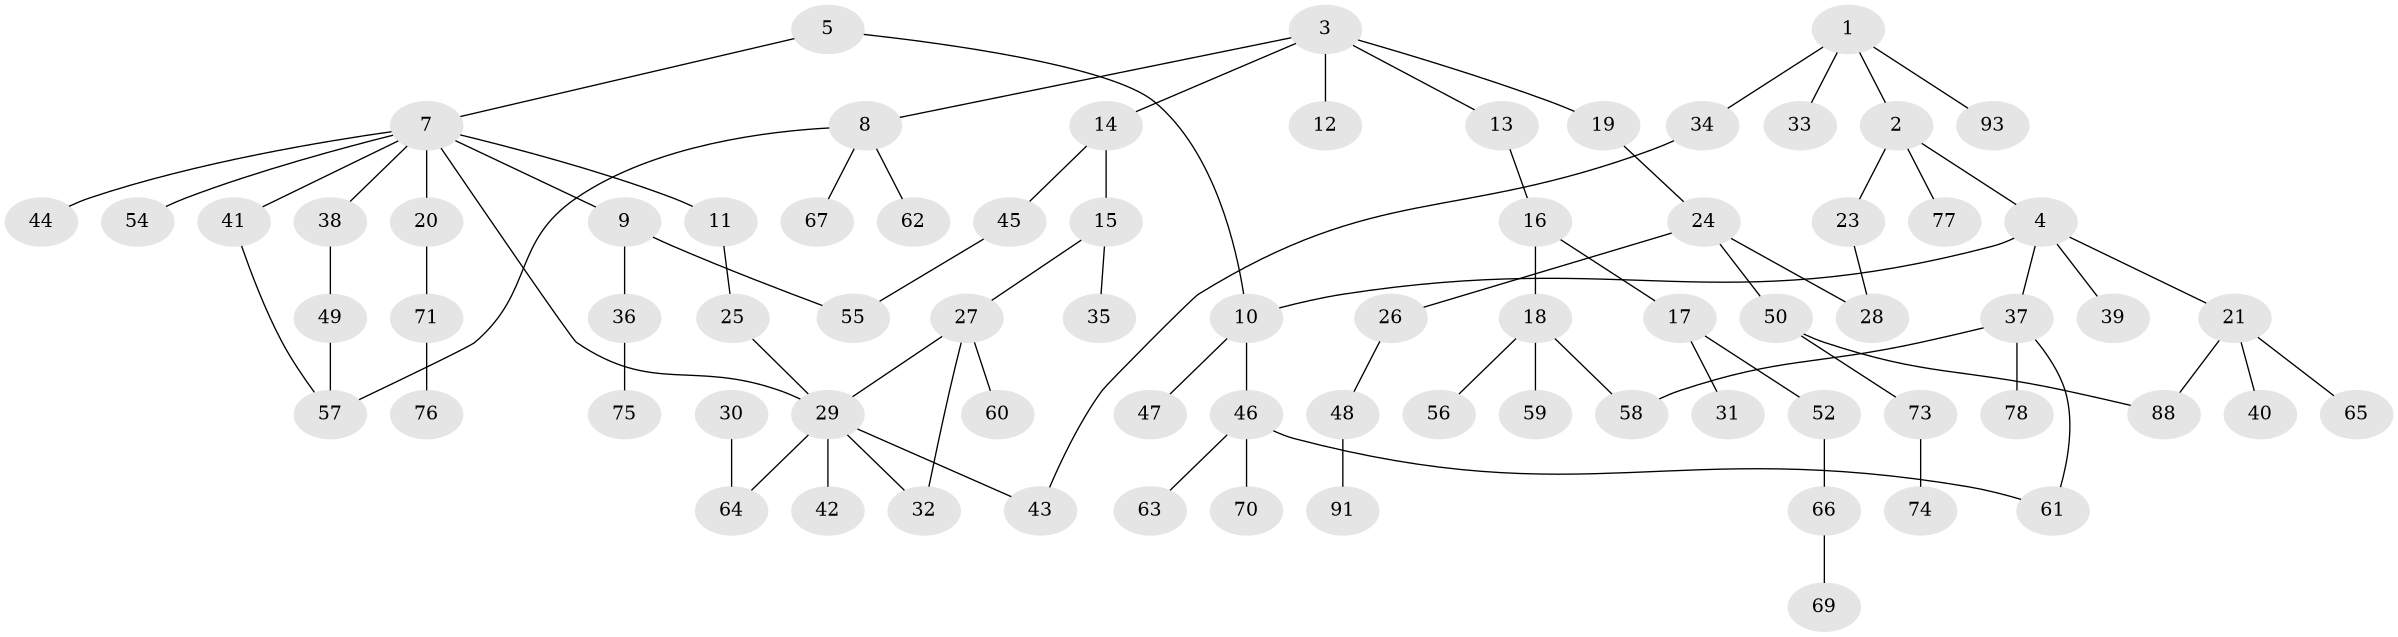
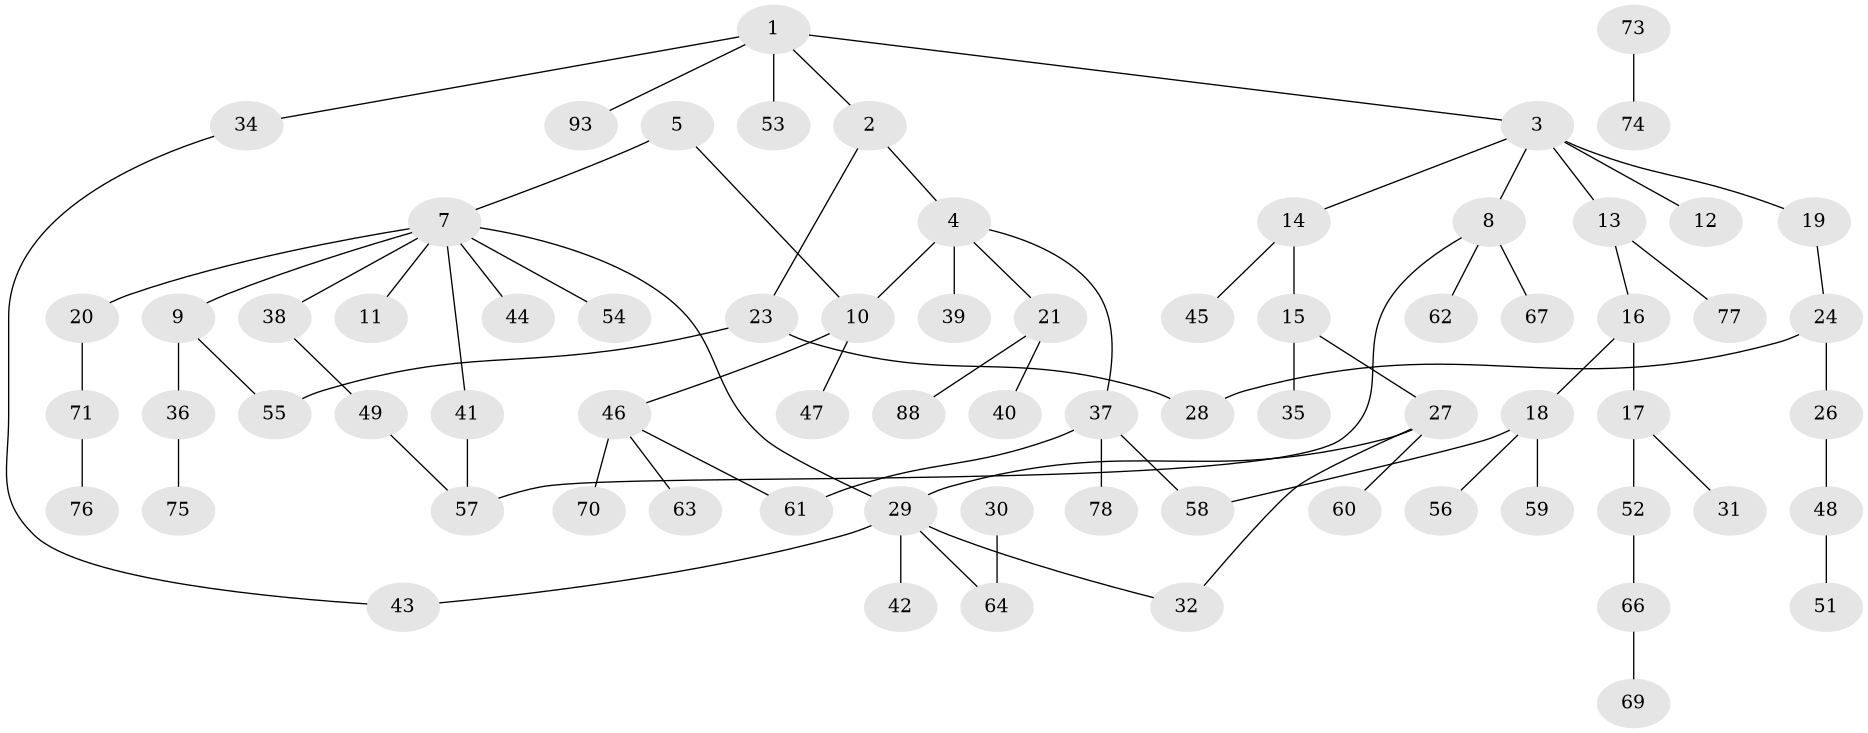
none -> (1156, 78)
(1800, 126) -> (774, 126)
(1921, 174) -> (1670, 270)
(932, 270) -> (514, 359)
(733, 318) -> none
(1776, 318) -> none
(2357, 415) -> none
(1343, 511) -> (1826, 607)
